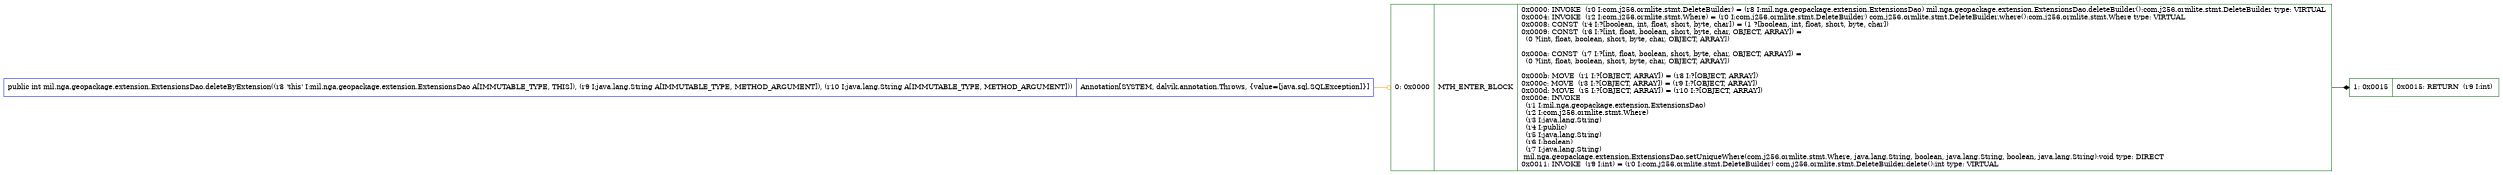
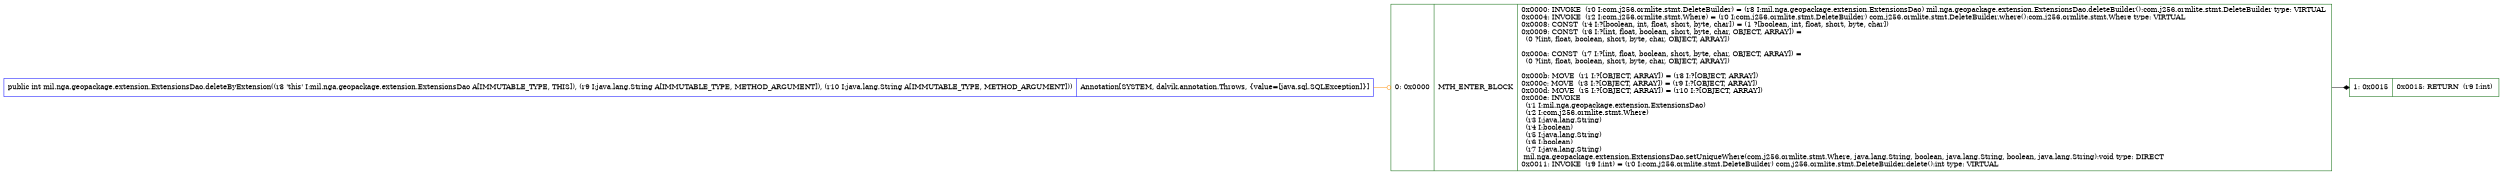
(1544, 128) -> (1547, 128)
